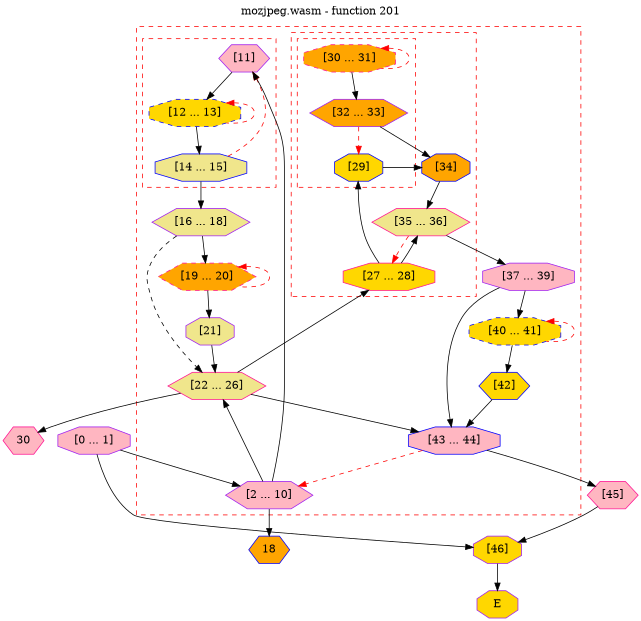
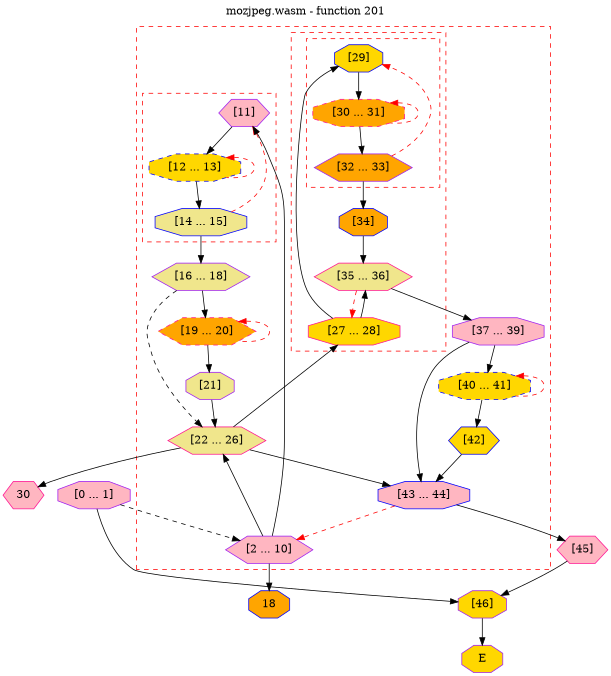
(399, 168) -> (359, 82)
(176, 467) -> (176, 522)
(269, 550) -> (269, 604)
